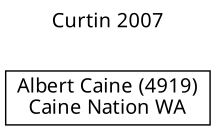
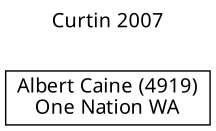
(108, 98) -> (108, 98)
